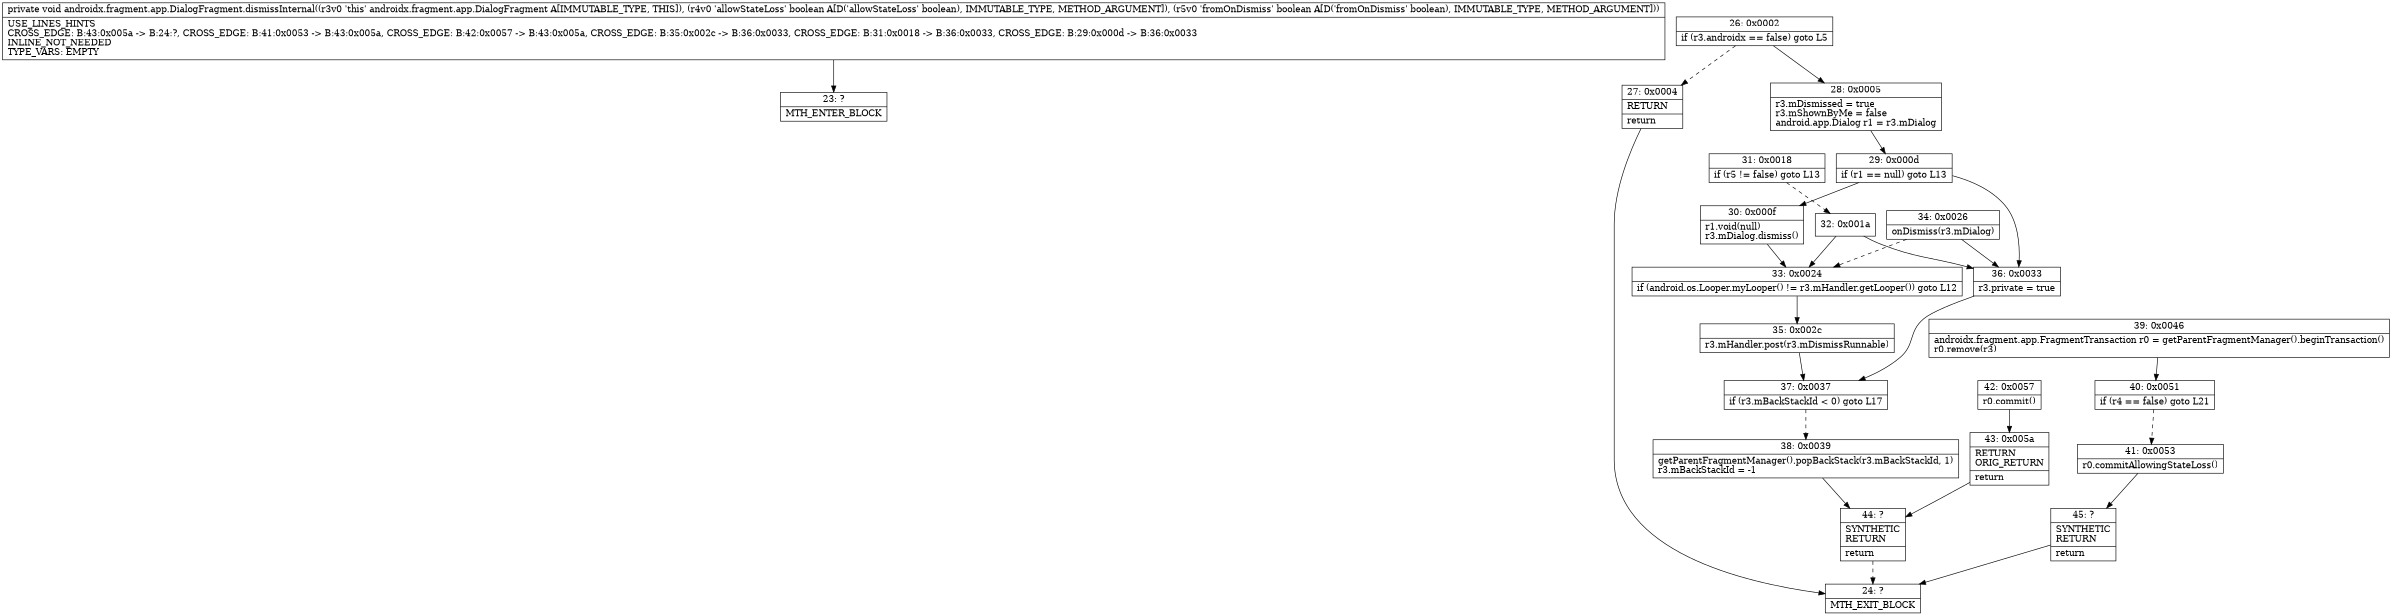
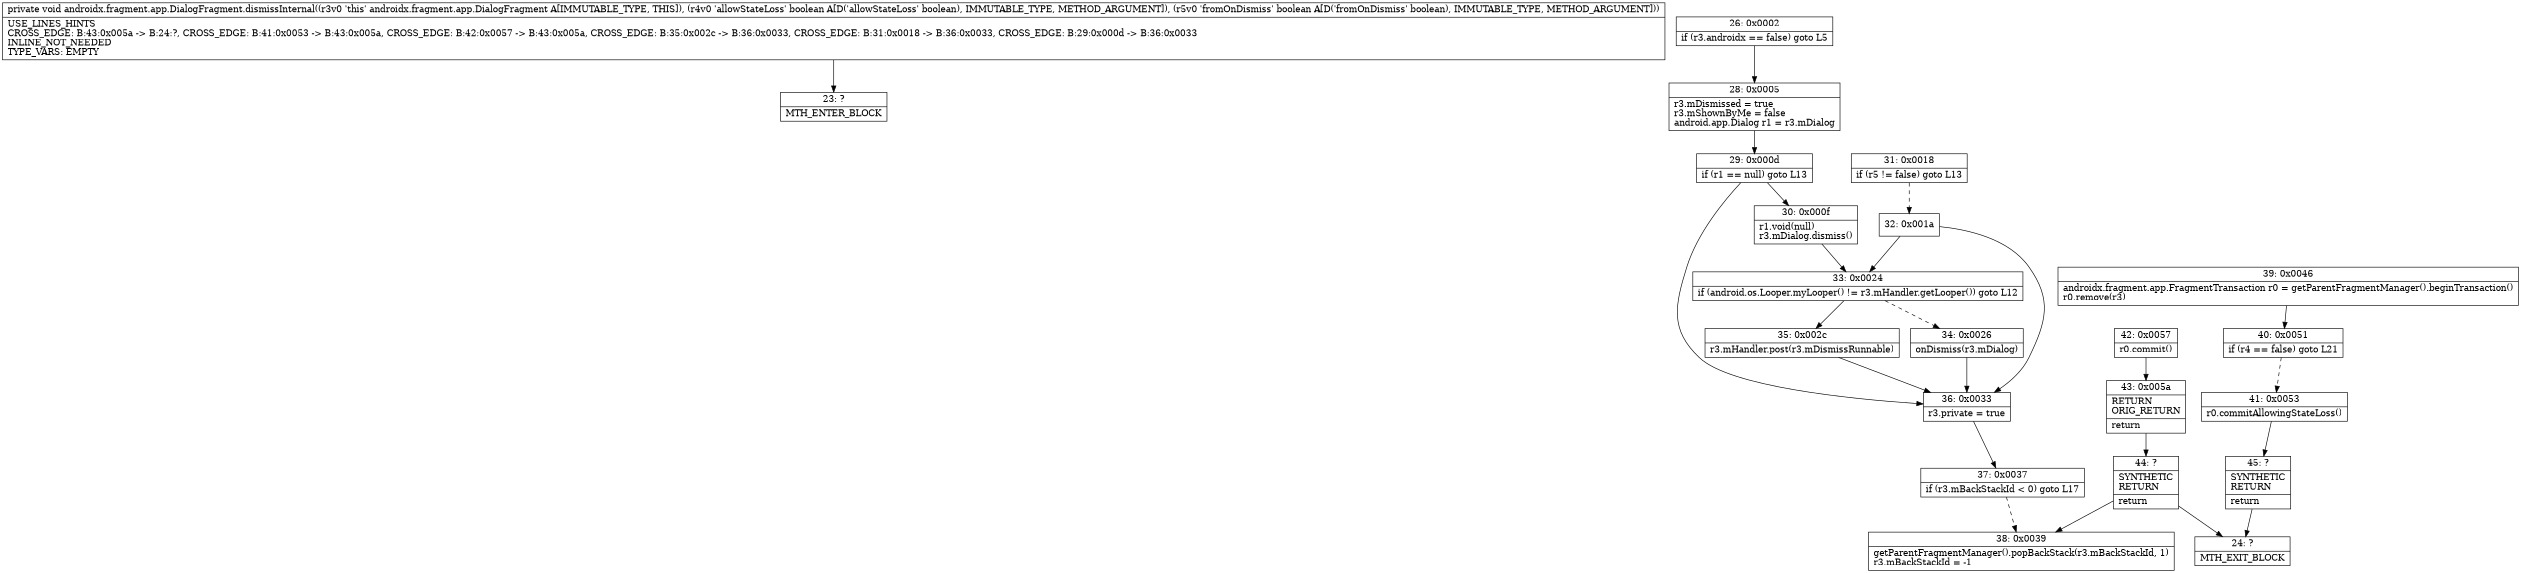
(1652, 107) -> none
(1873, 252) -> (1910, 313)
(1801, 364) -> (1882, 374)
(1834, 491) -> (2087, 515)
(1873, 569) -> (2198, 520)
